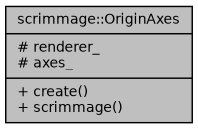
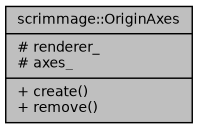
(70, 108) -> (58, 108)
